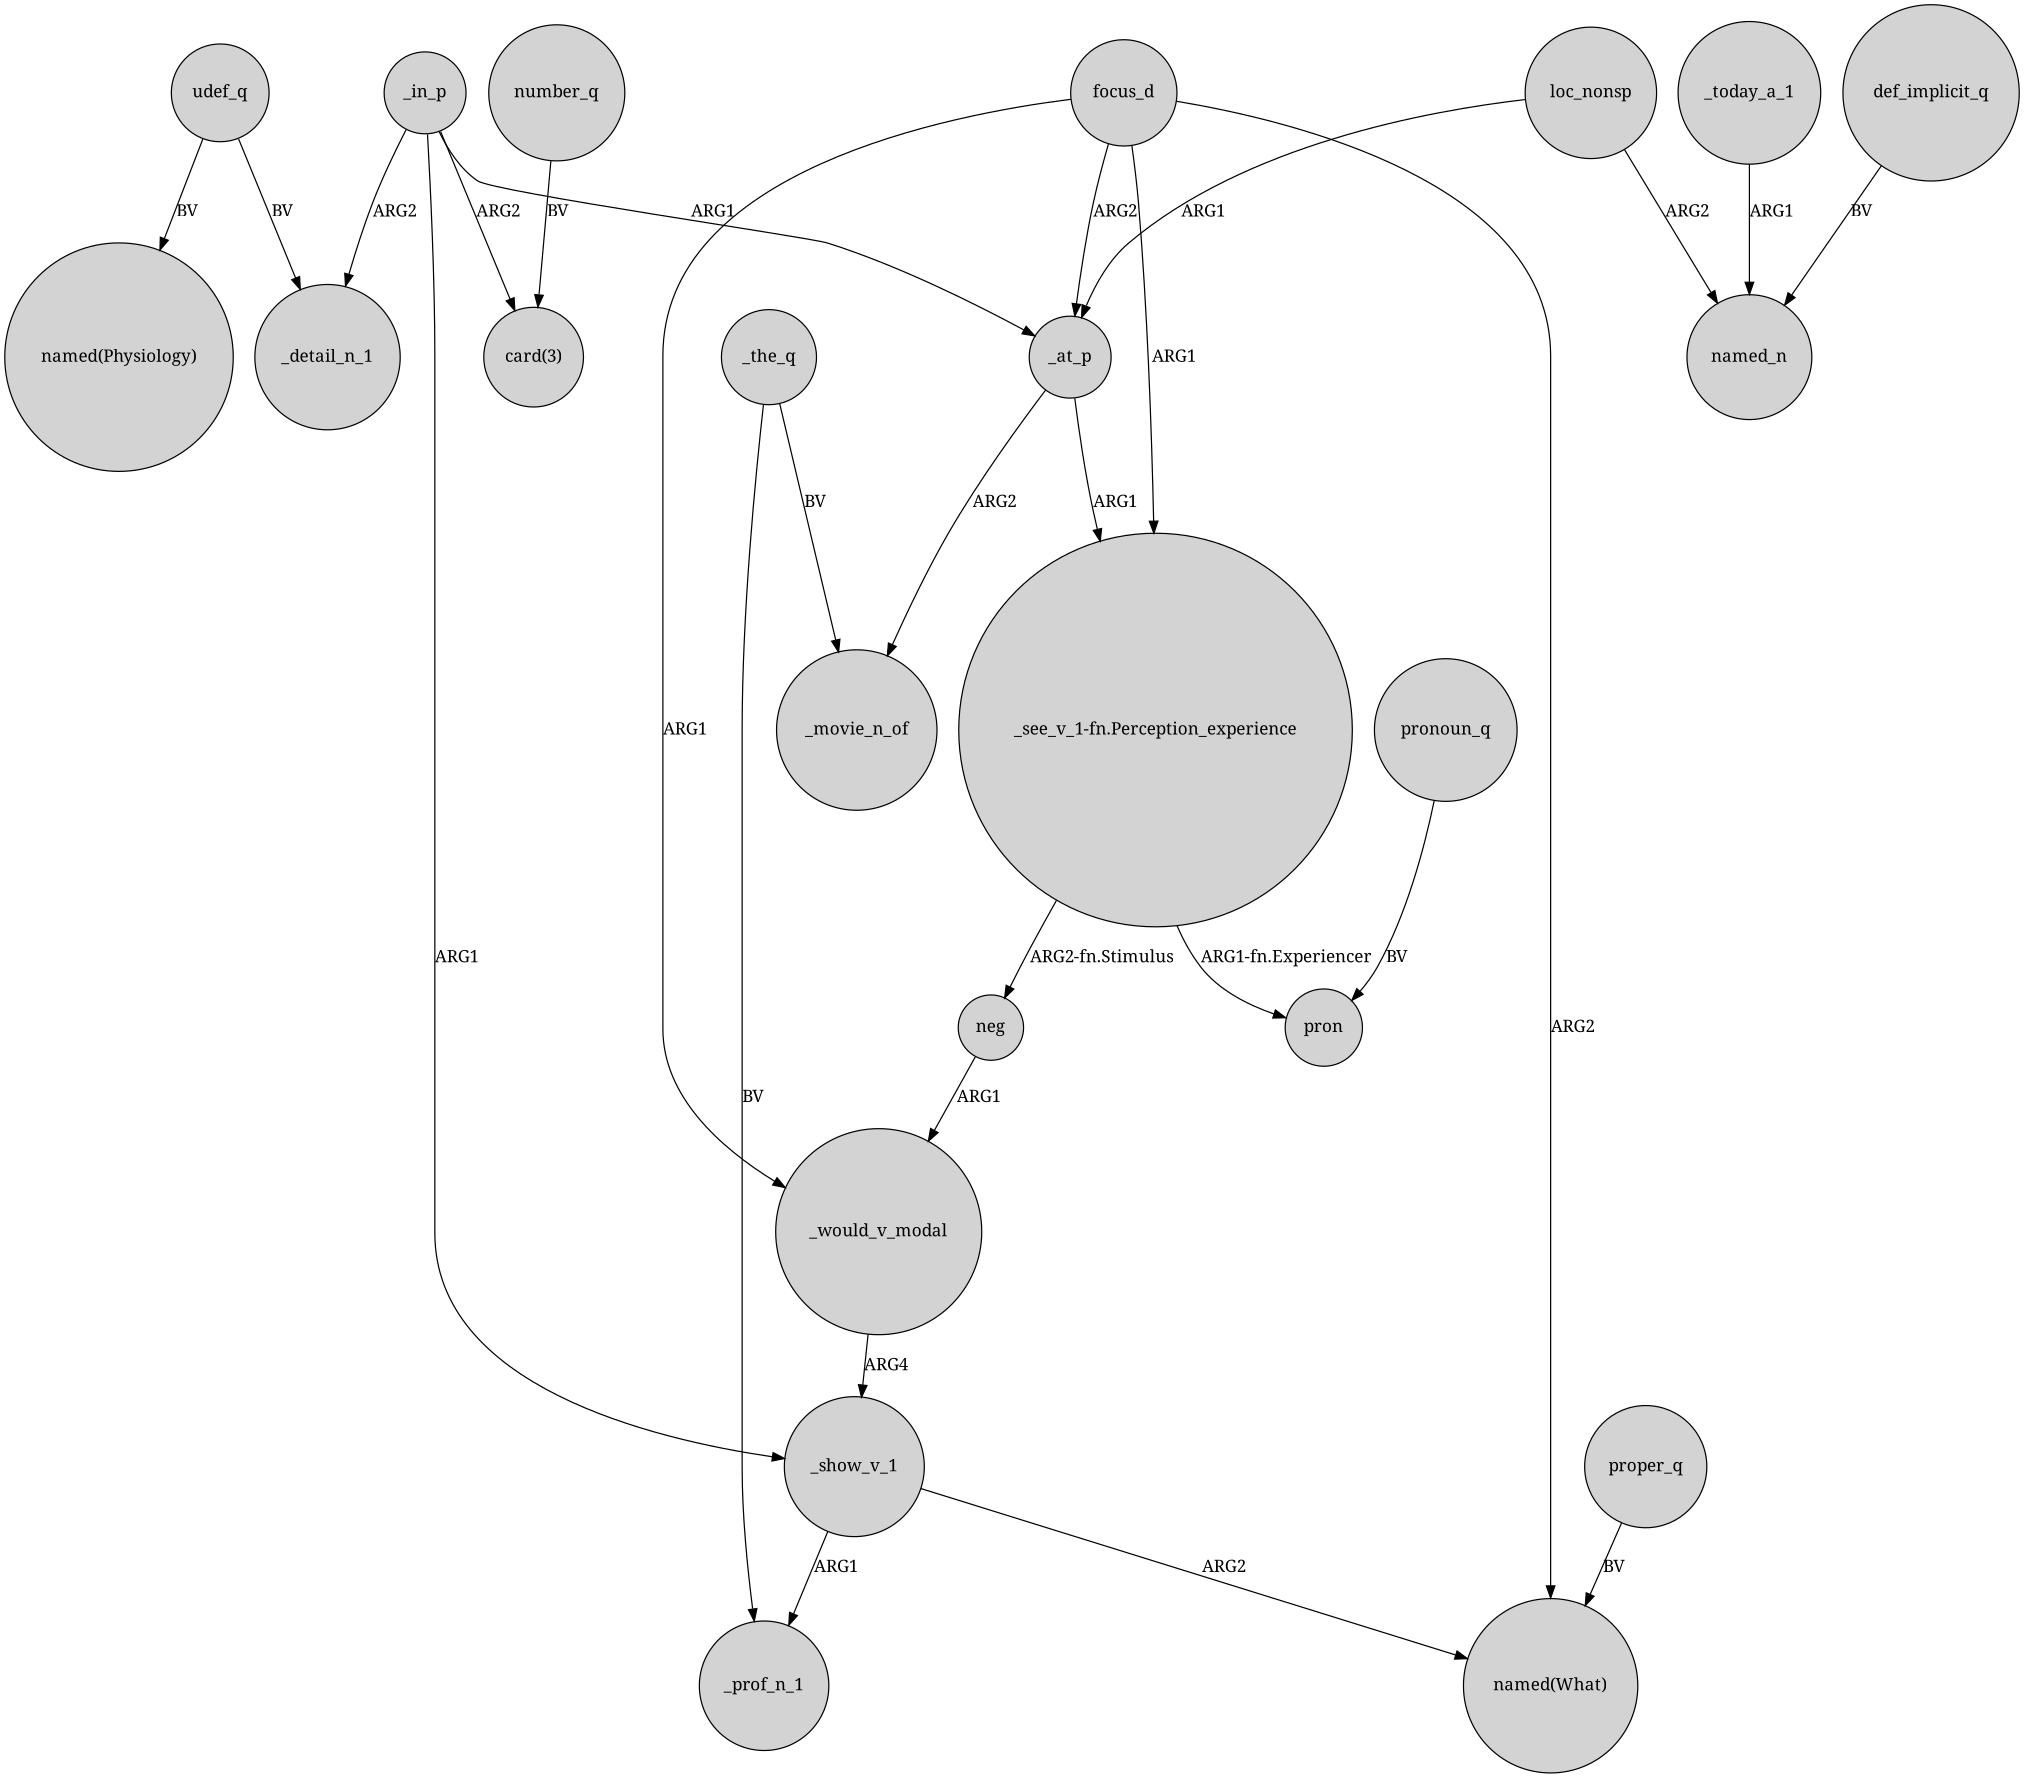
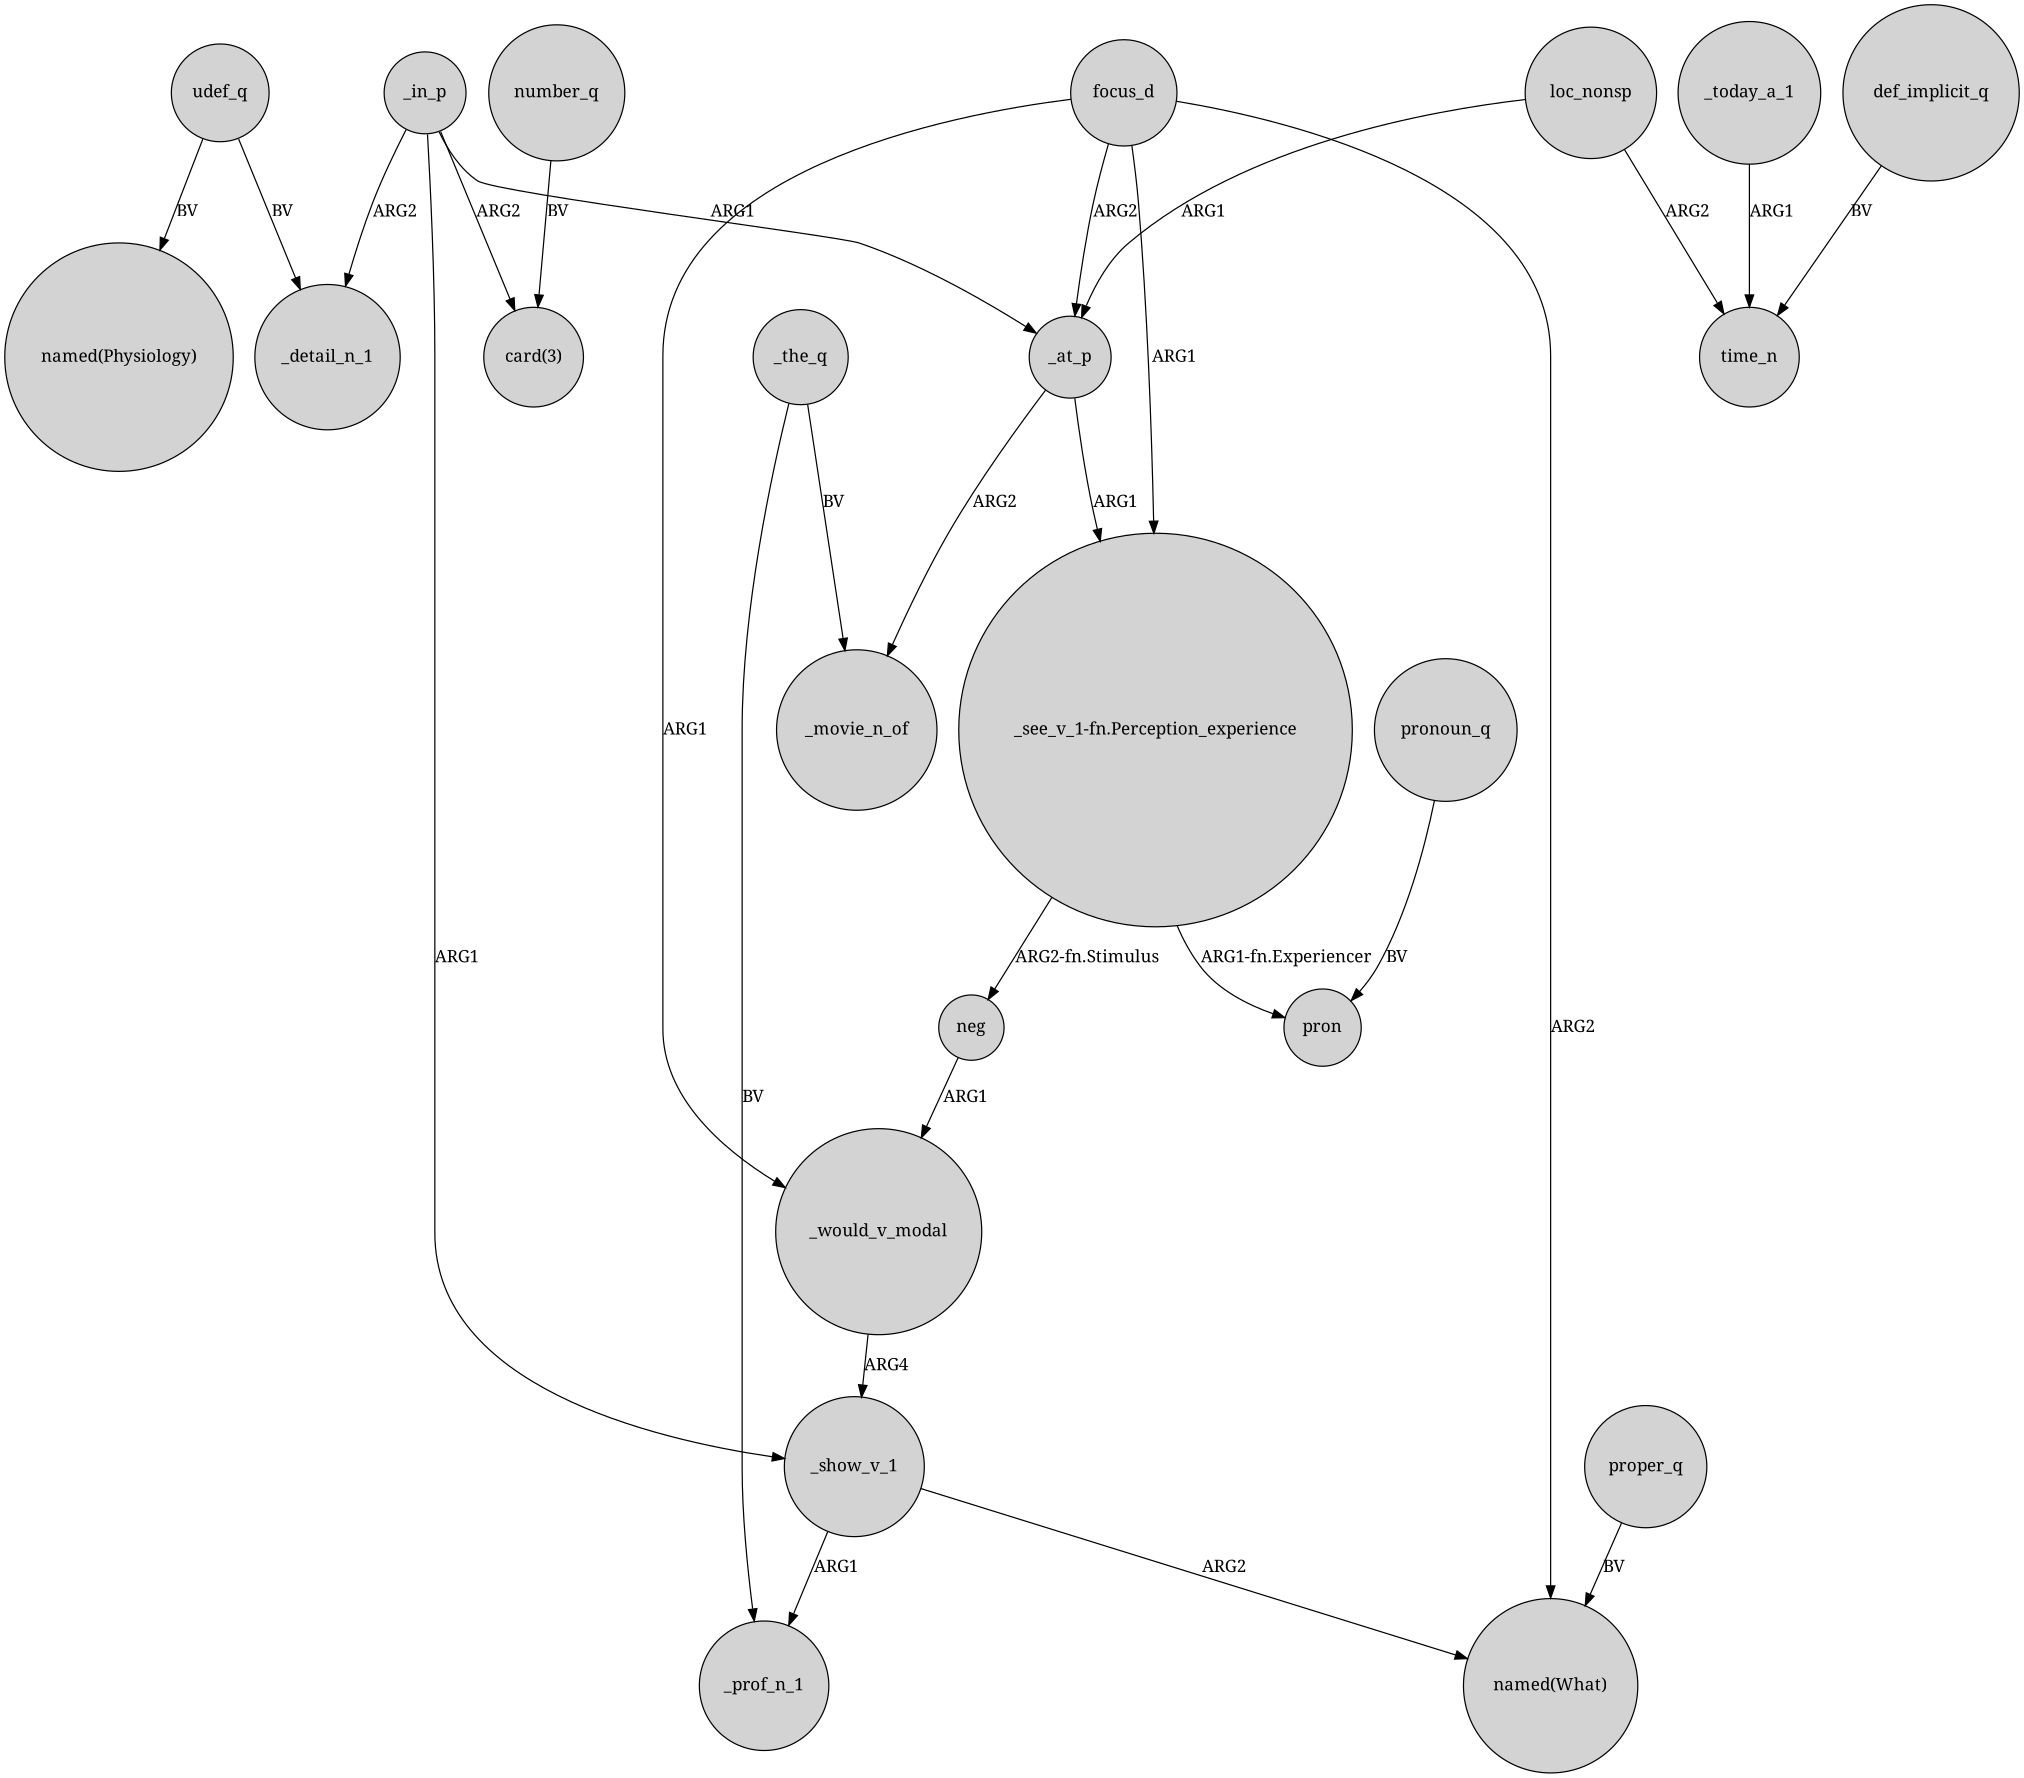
(1749, 357) -> (1749, 357)
